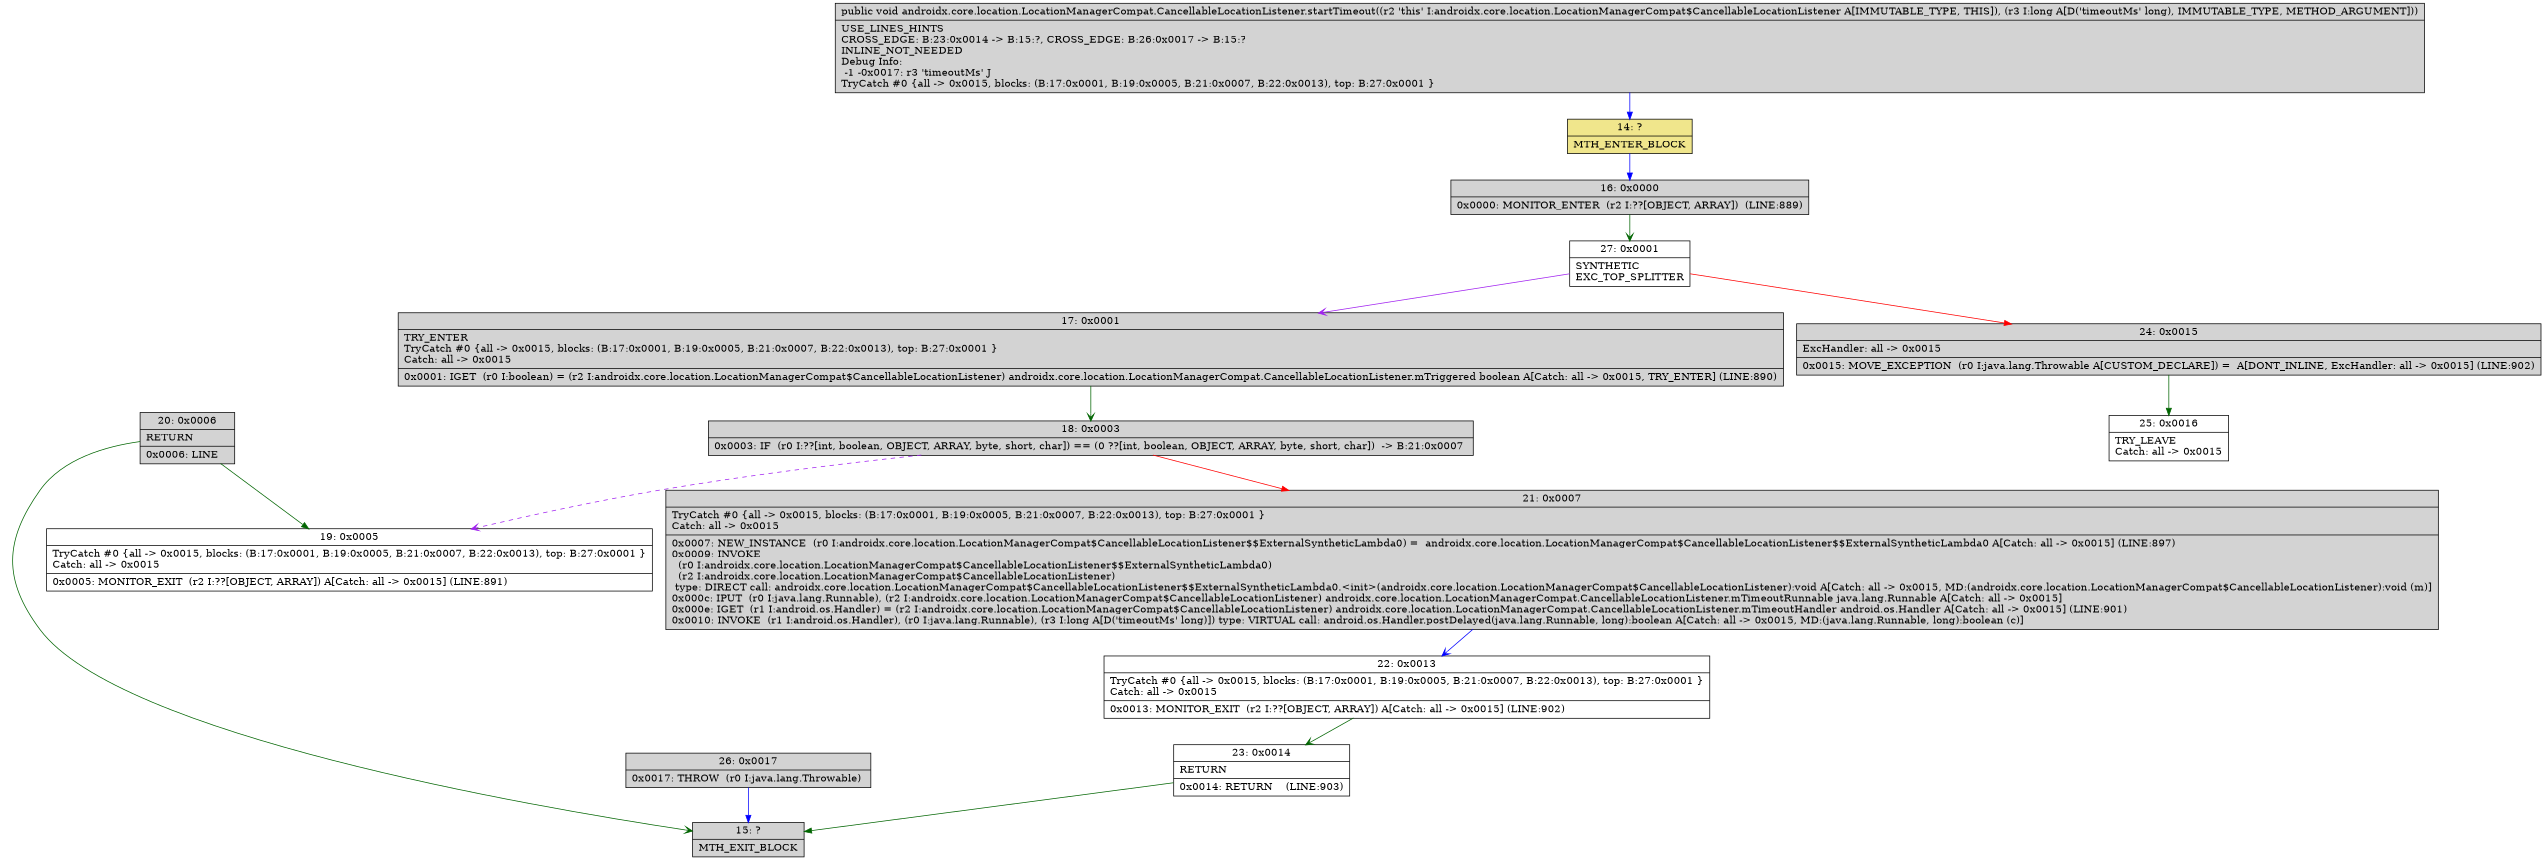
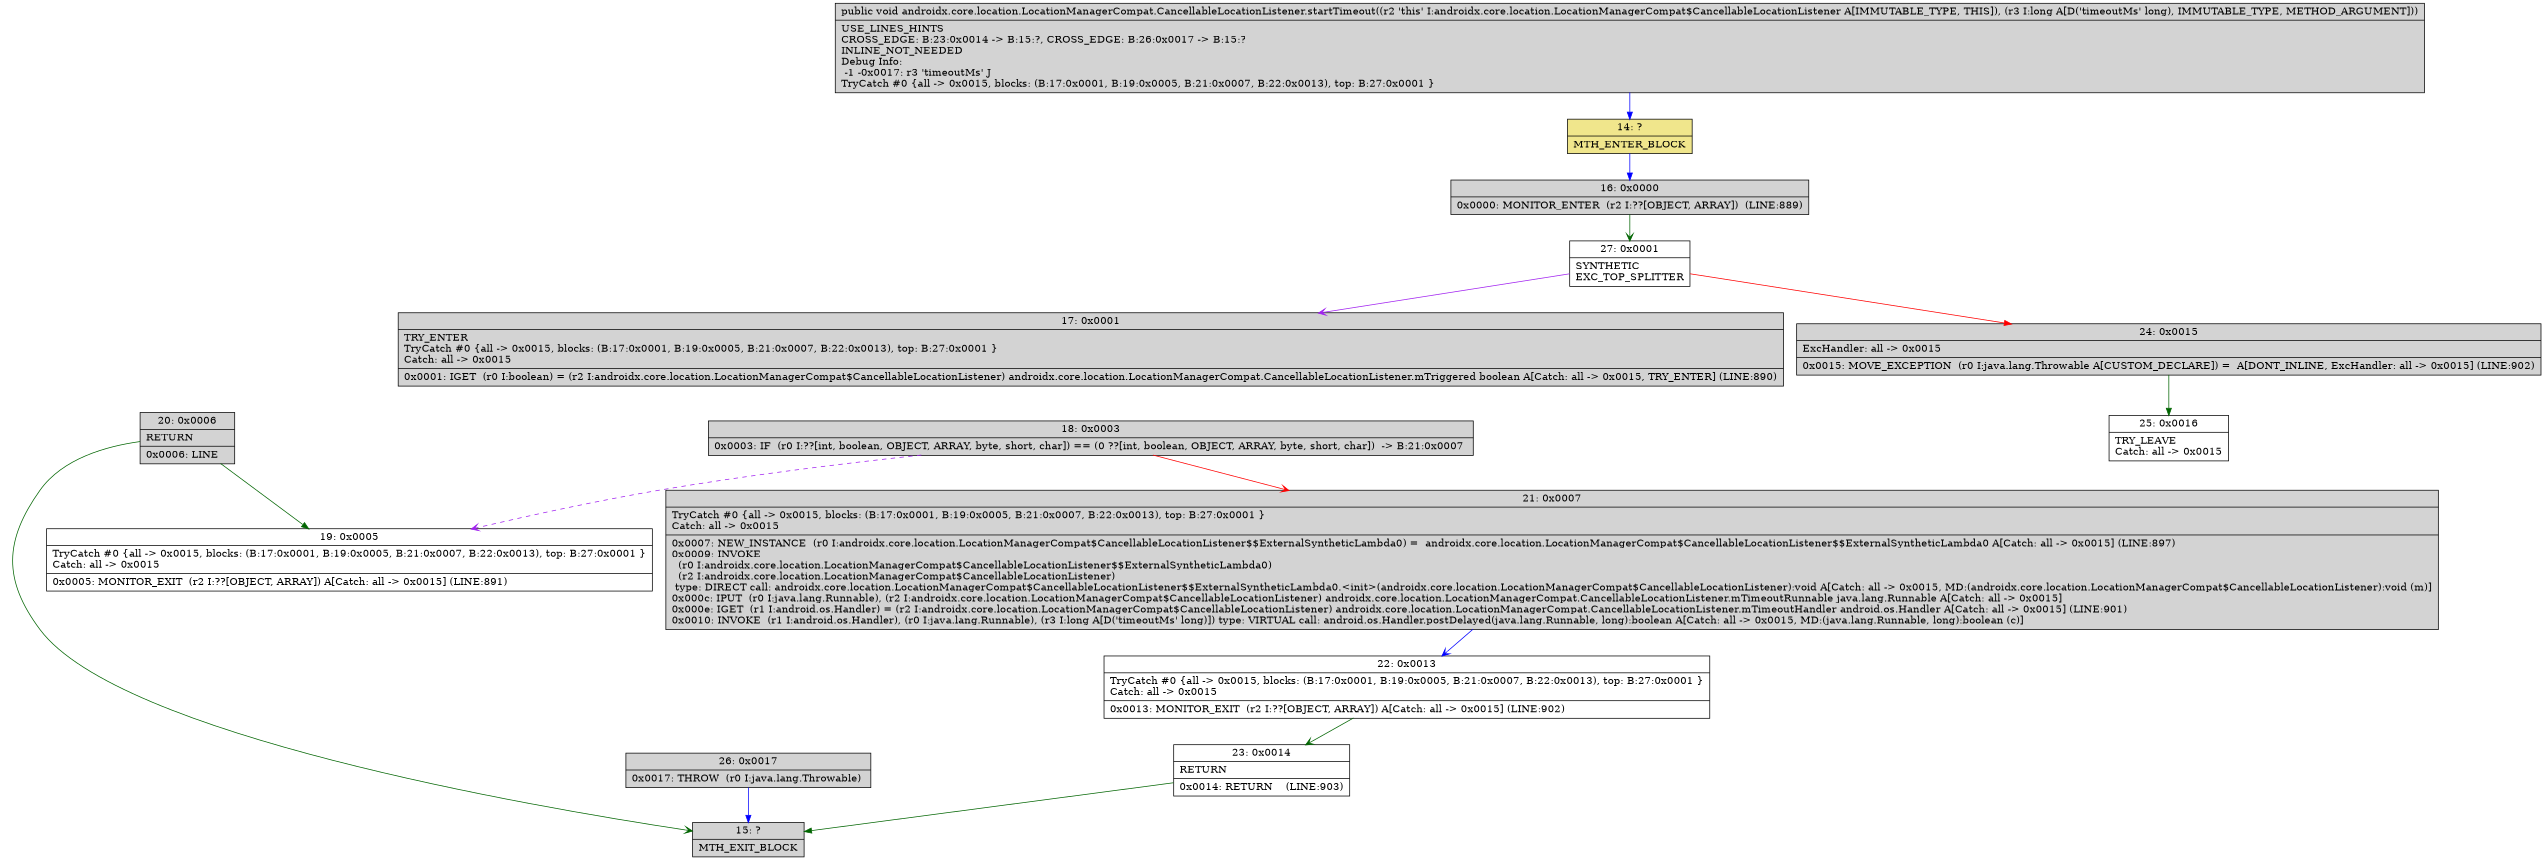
(1091, 400) -> none
(1217, 472) -> (1217, 472)
